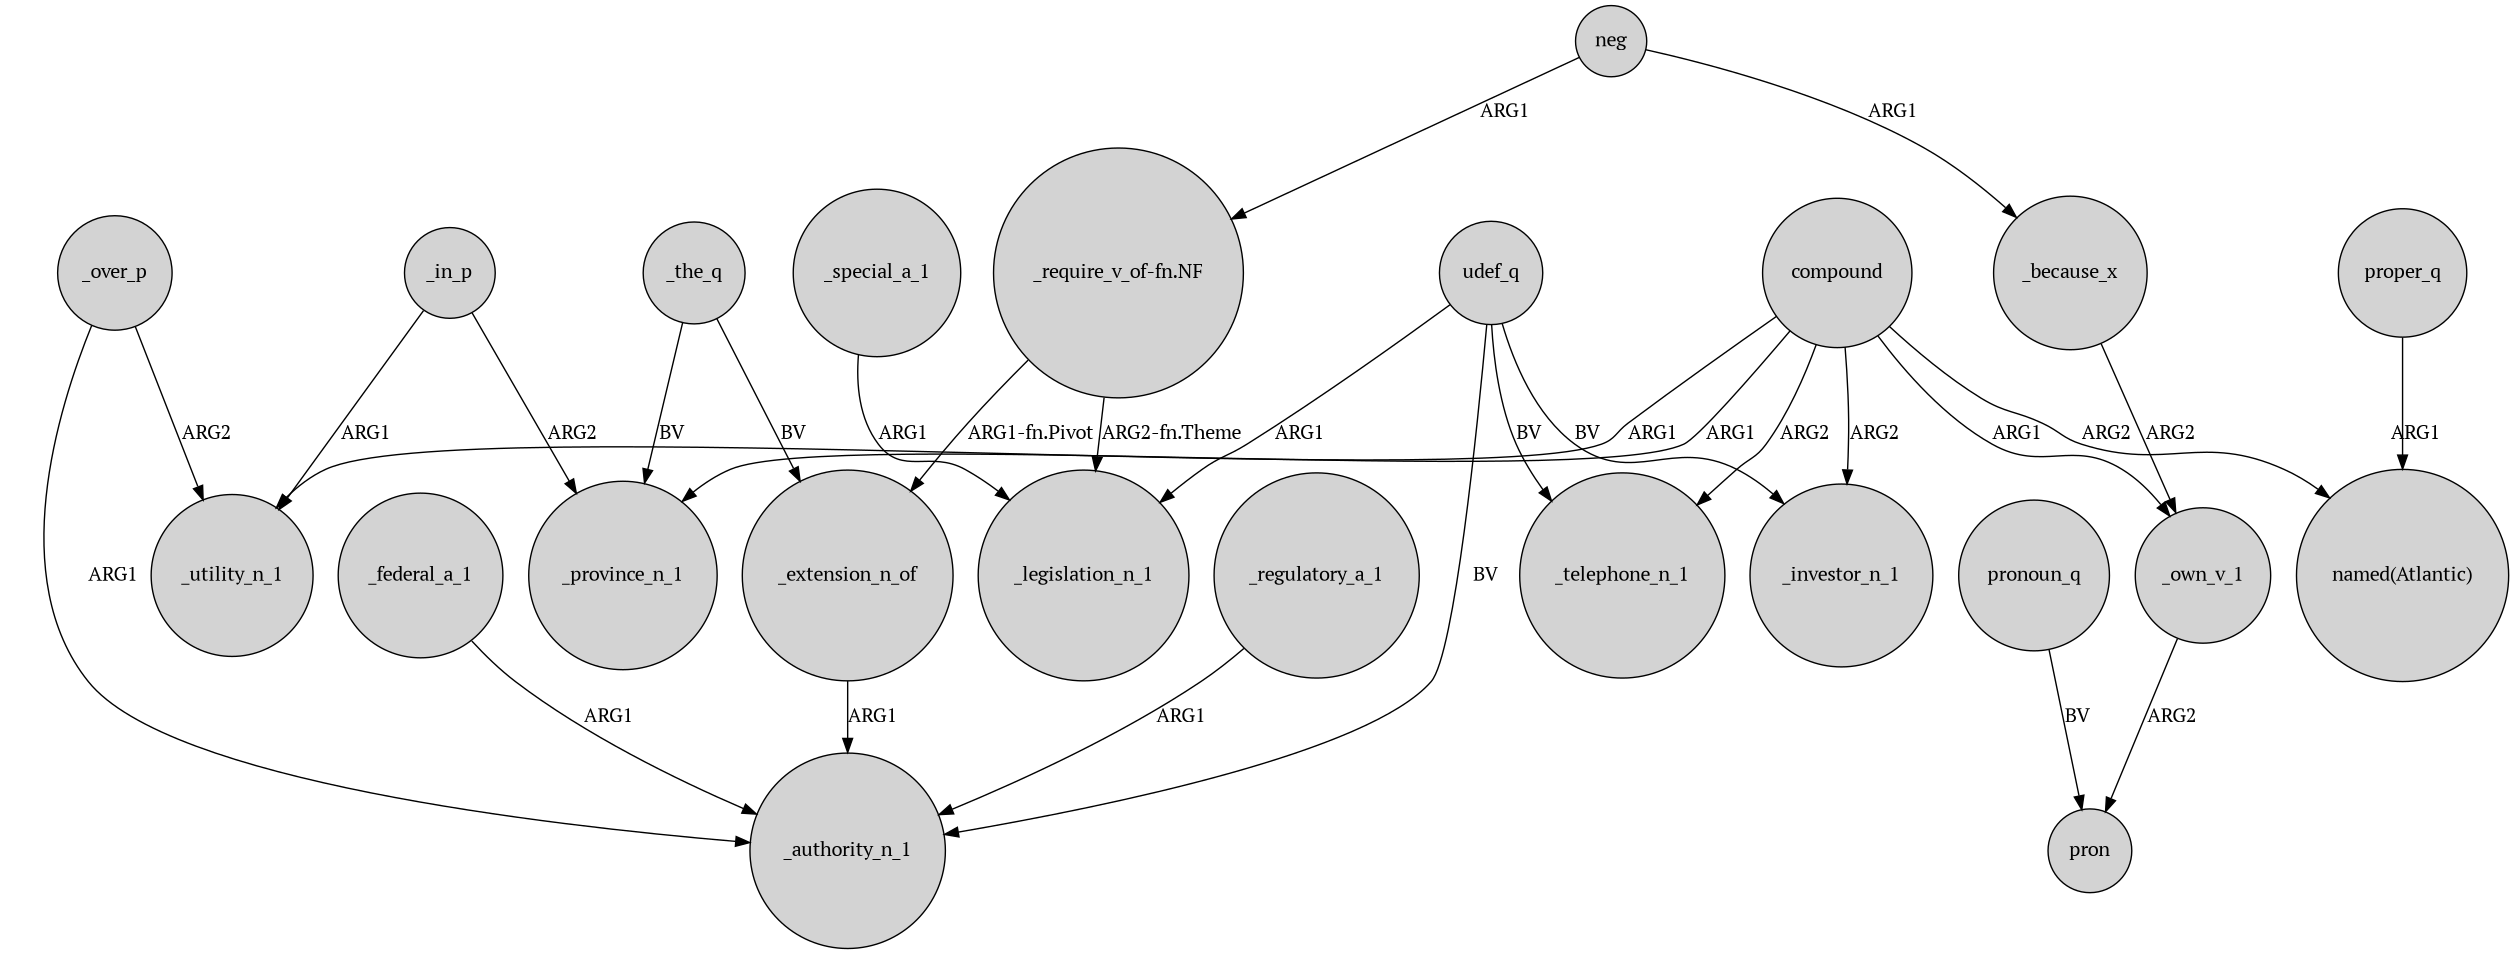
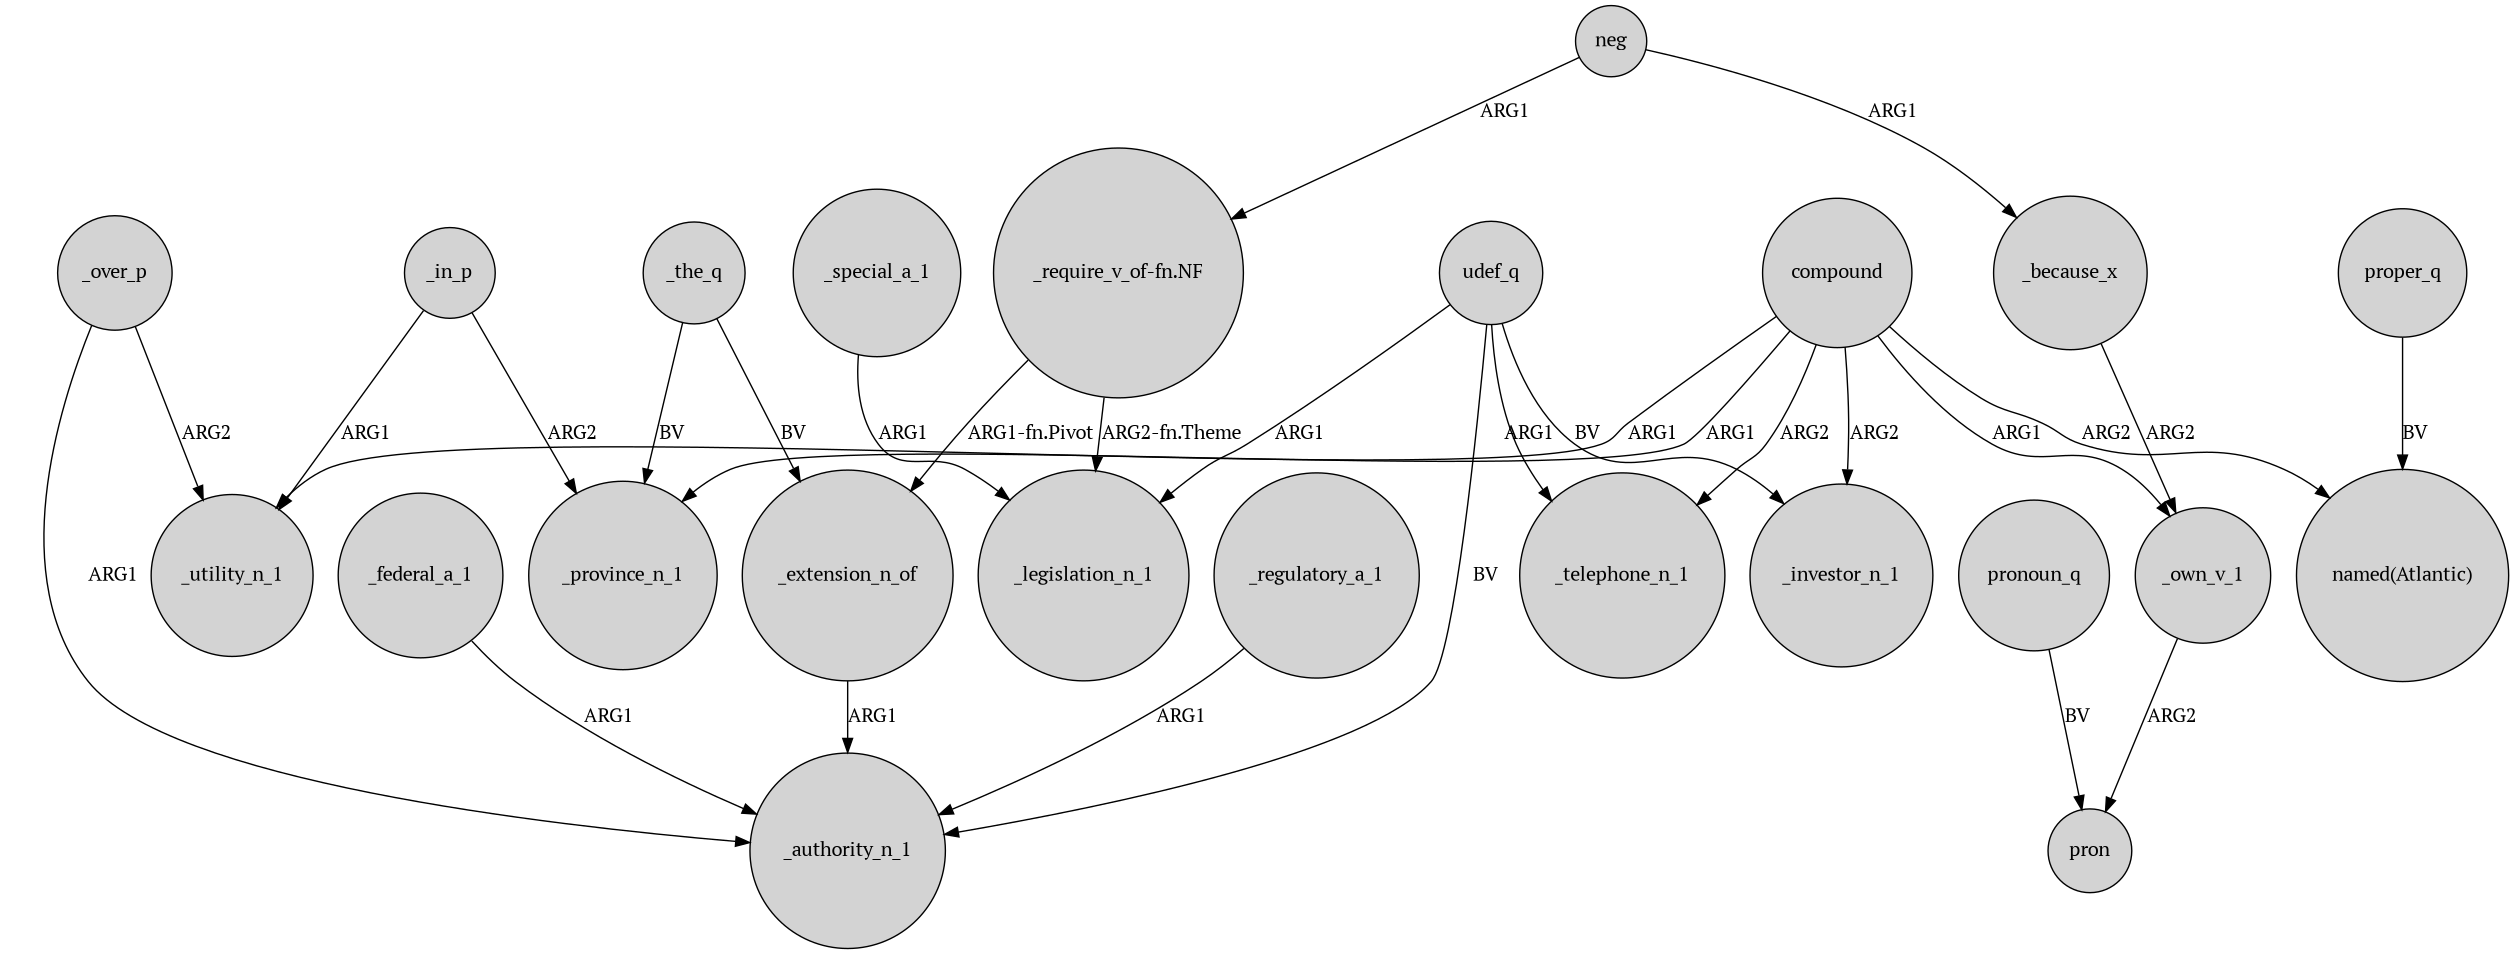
(1529, 434) -> (1529, 434)
(2416, 434) -> (2416, 434)
